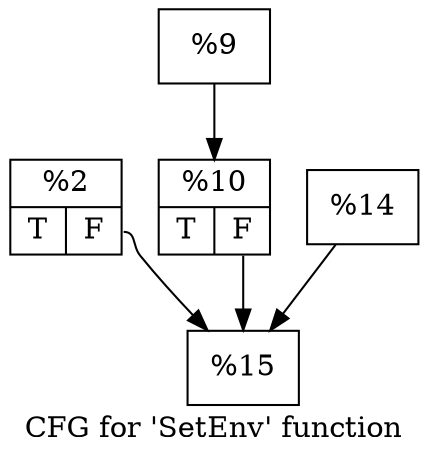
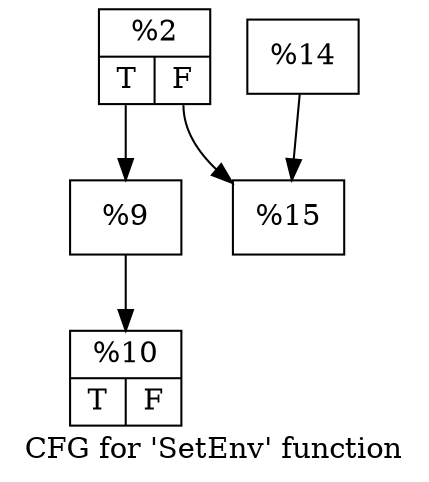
none -> (126, 132)
(243, 282) -> none
